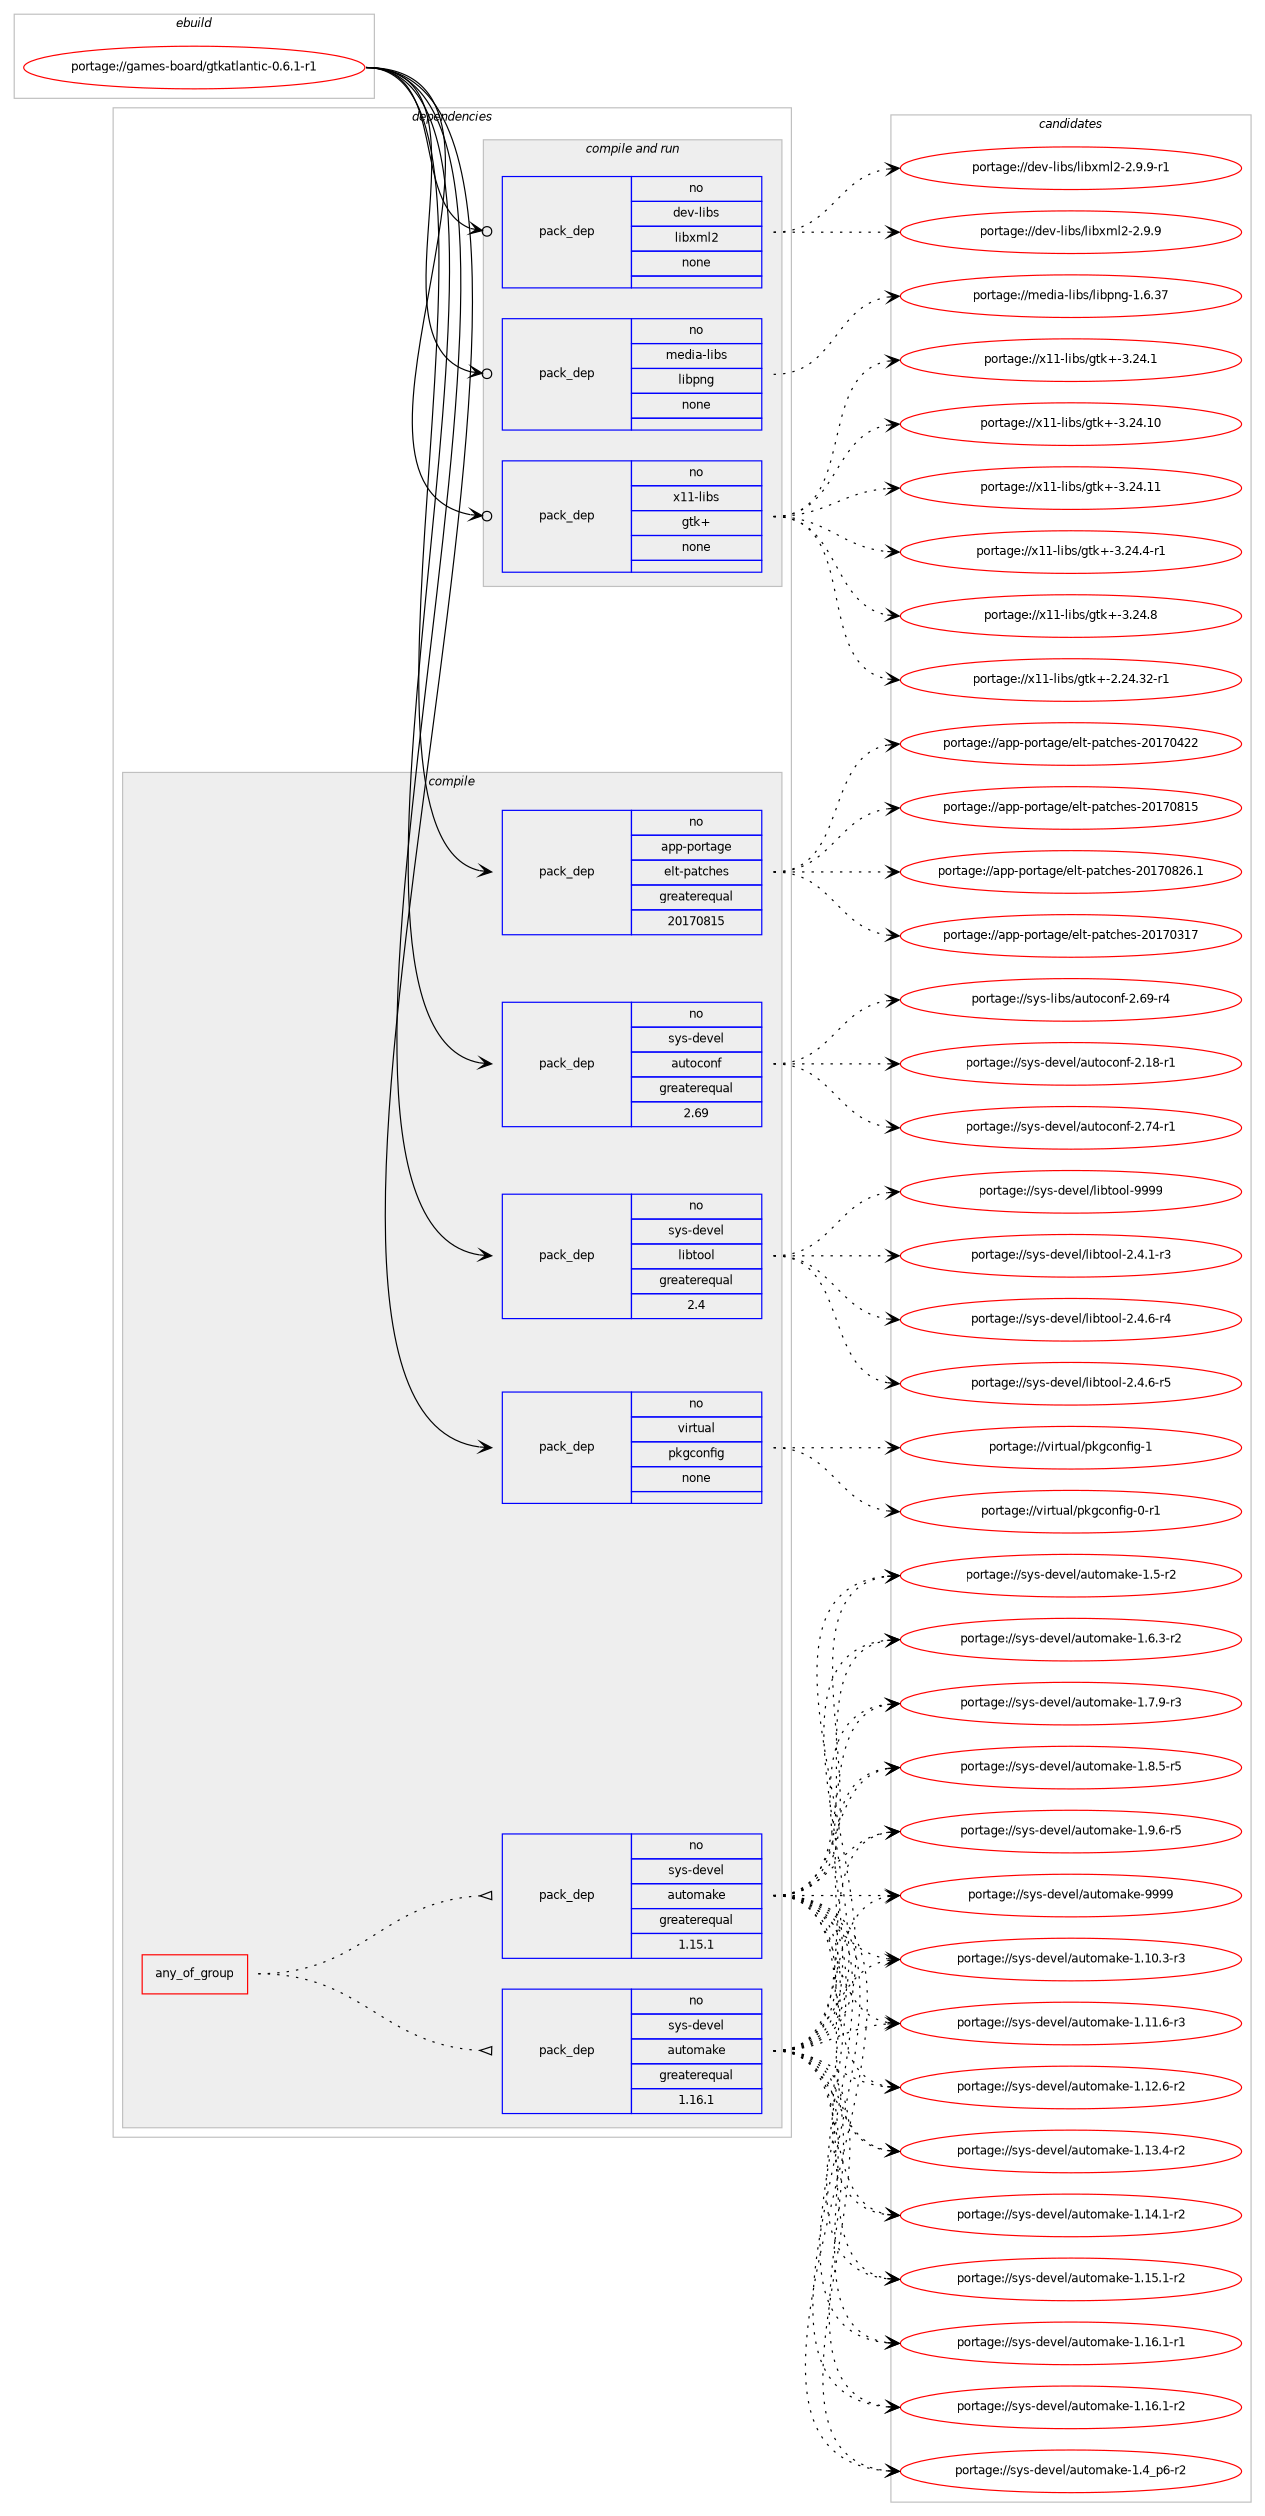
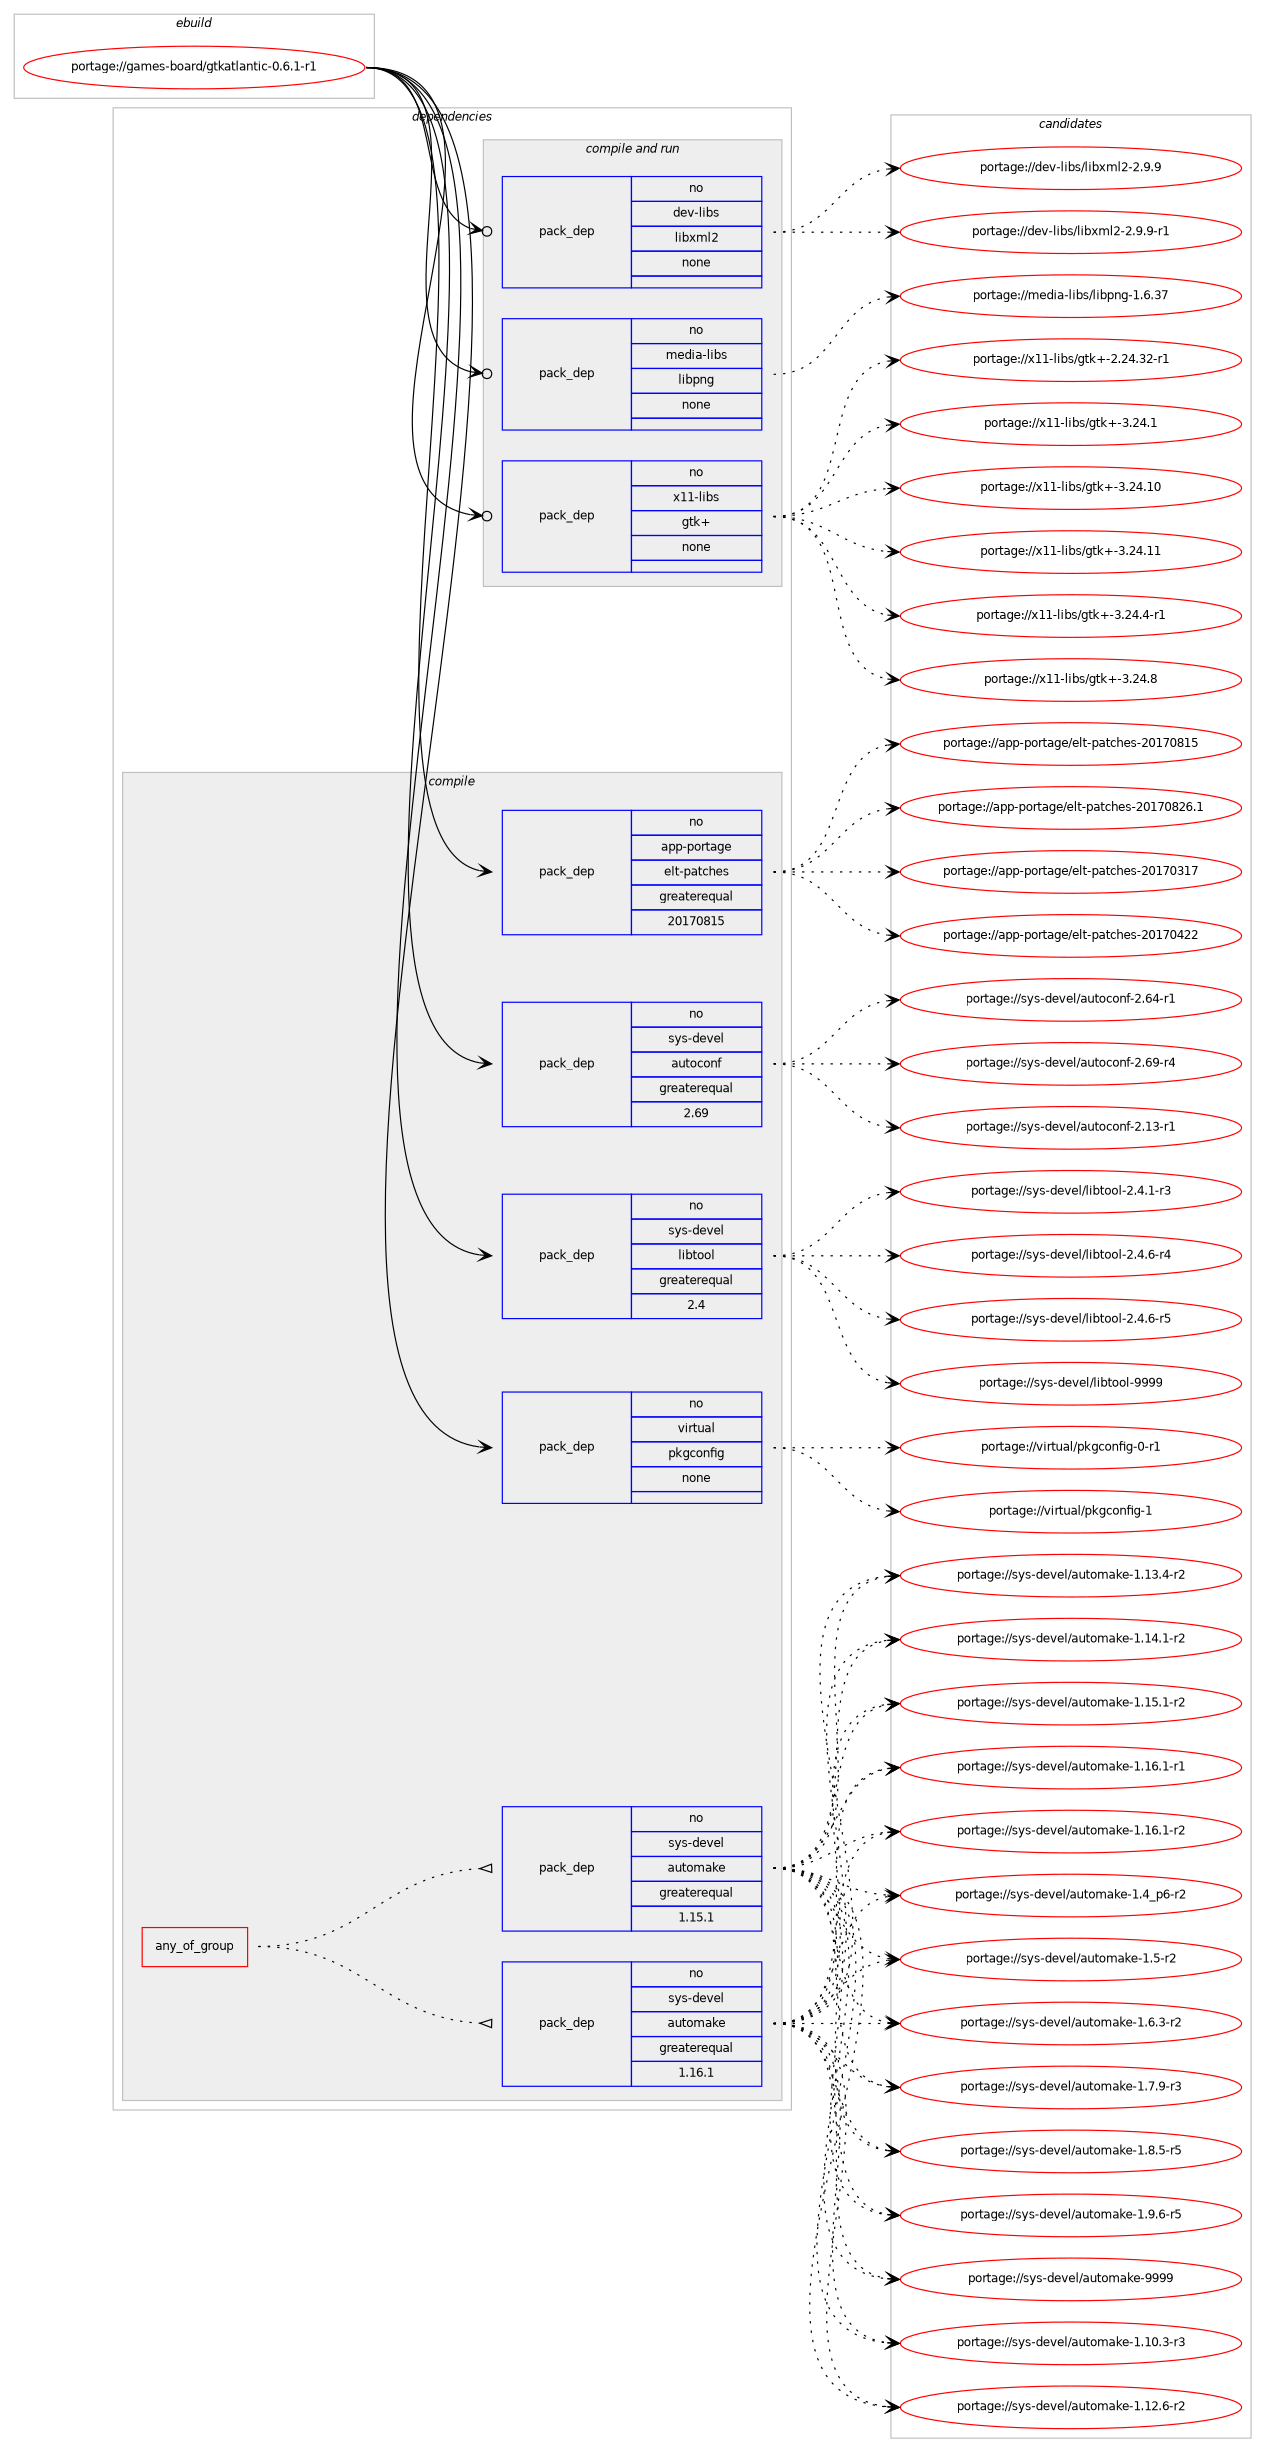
(1071, 1000) -> (1071, 1064)
(1071, 1064) -> (1071, 1128)
(1071, 1128) -> (1071, 1000)
(1071, 2024) -> none
